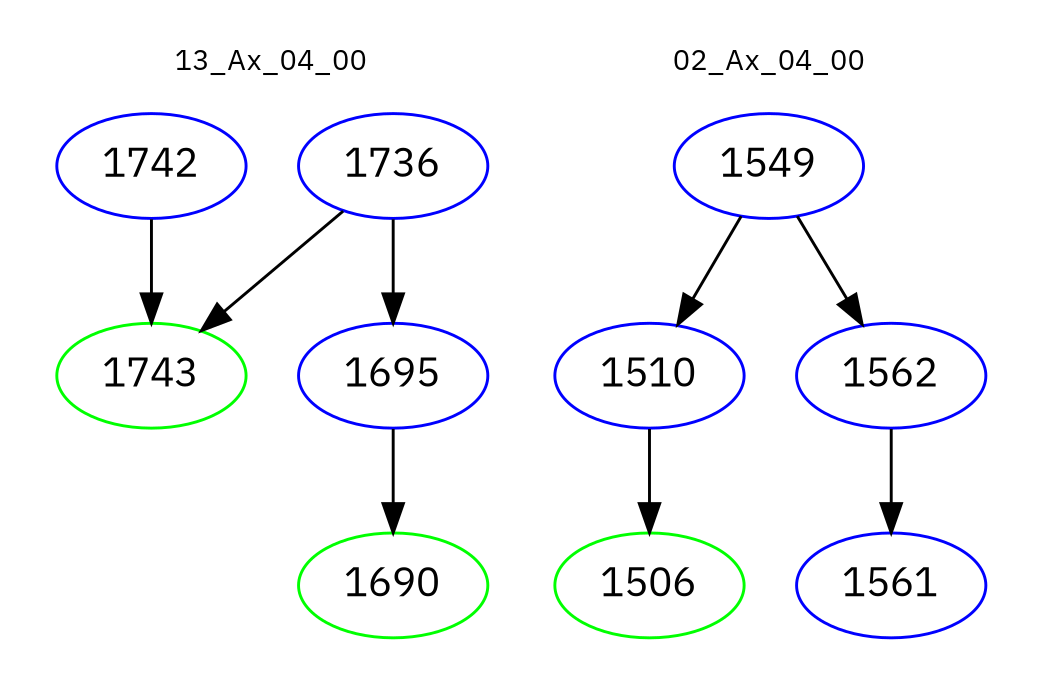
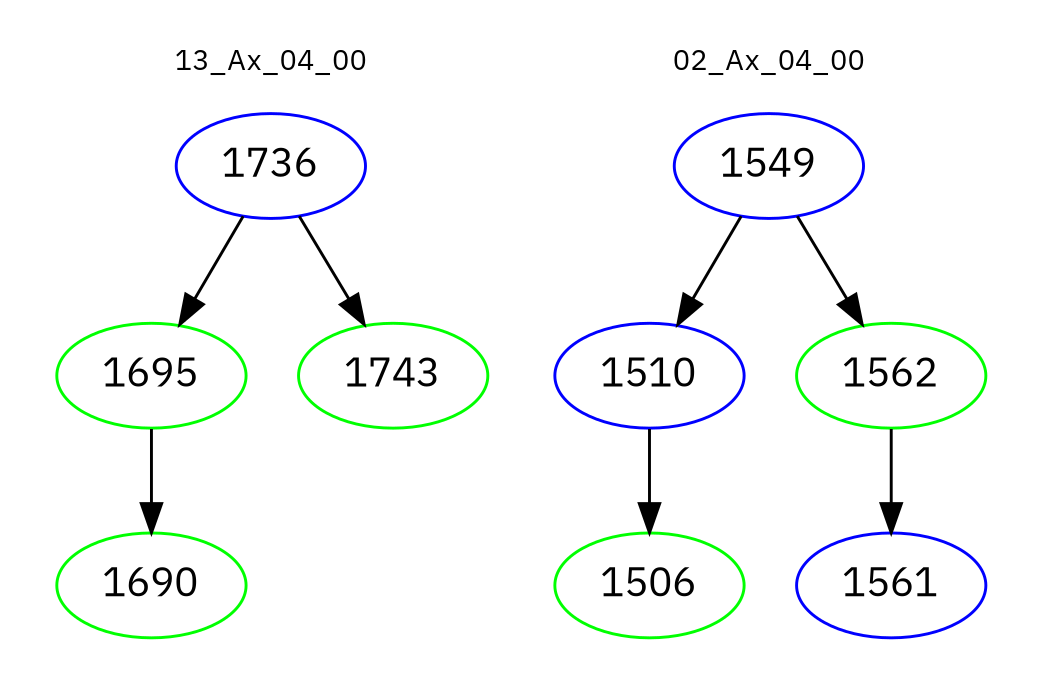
(151, 166) -> none
(393, 376) -> (151, 376)
(891, 376) -> (891, 376)
